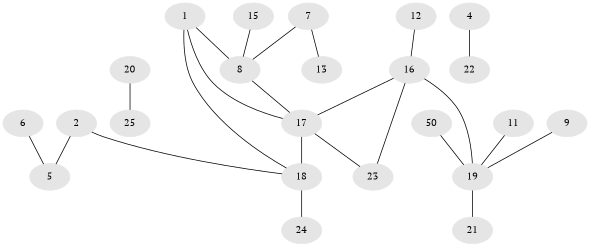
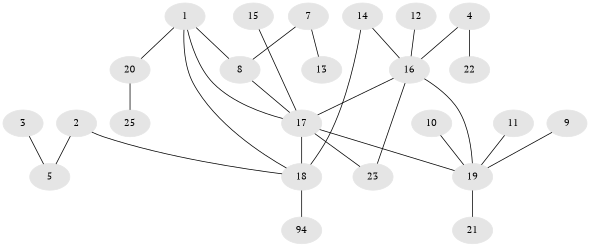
none -> (363, 16)
none -> (158, 43)
(247, 43) -> (278, 70)
none -> (440, 43)
(23, 123) -> (23, 123)
(432, 123) -> (432, 123)
none -> (387, 150)
(302, 230) -> (302, 230)
